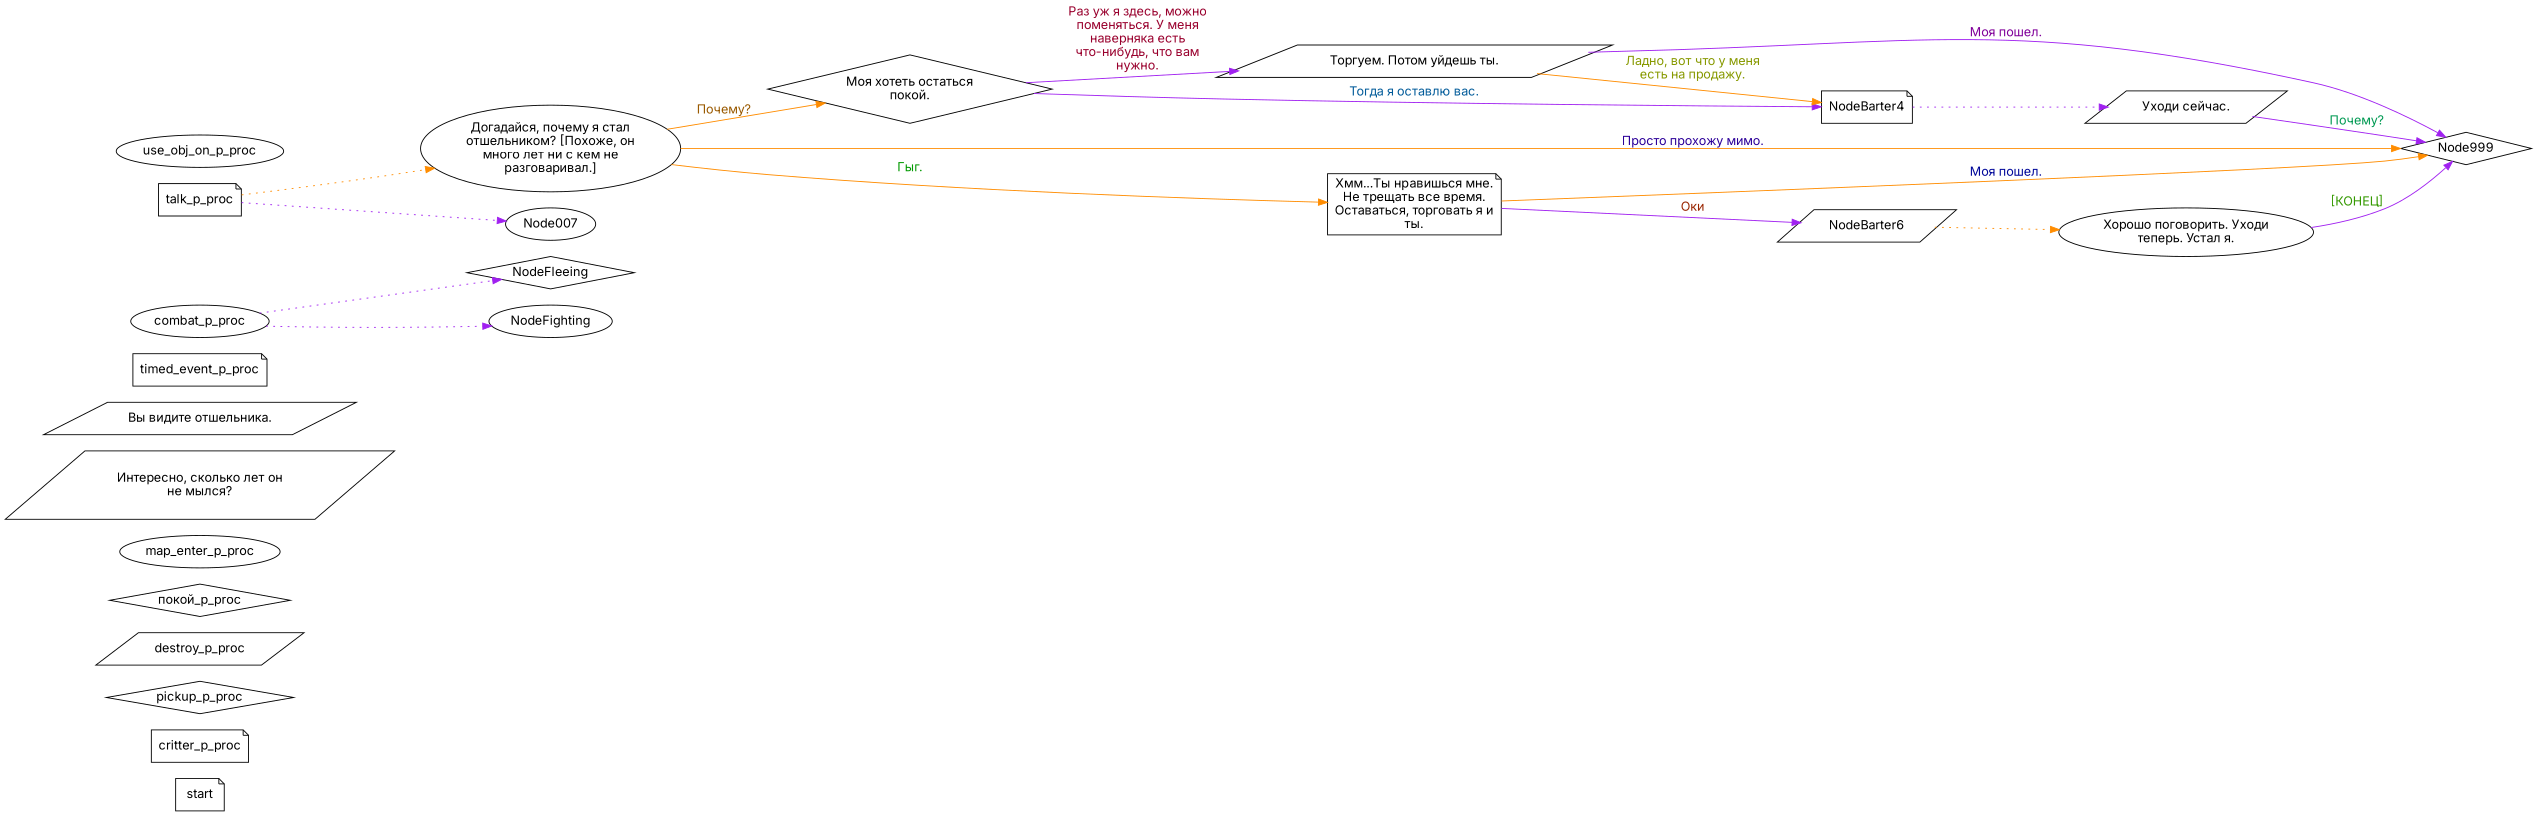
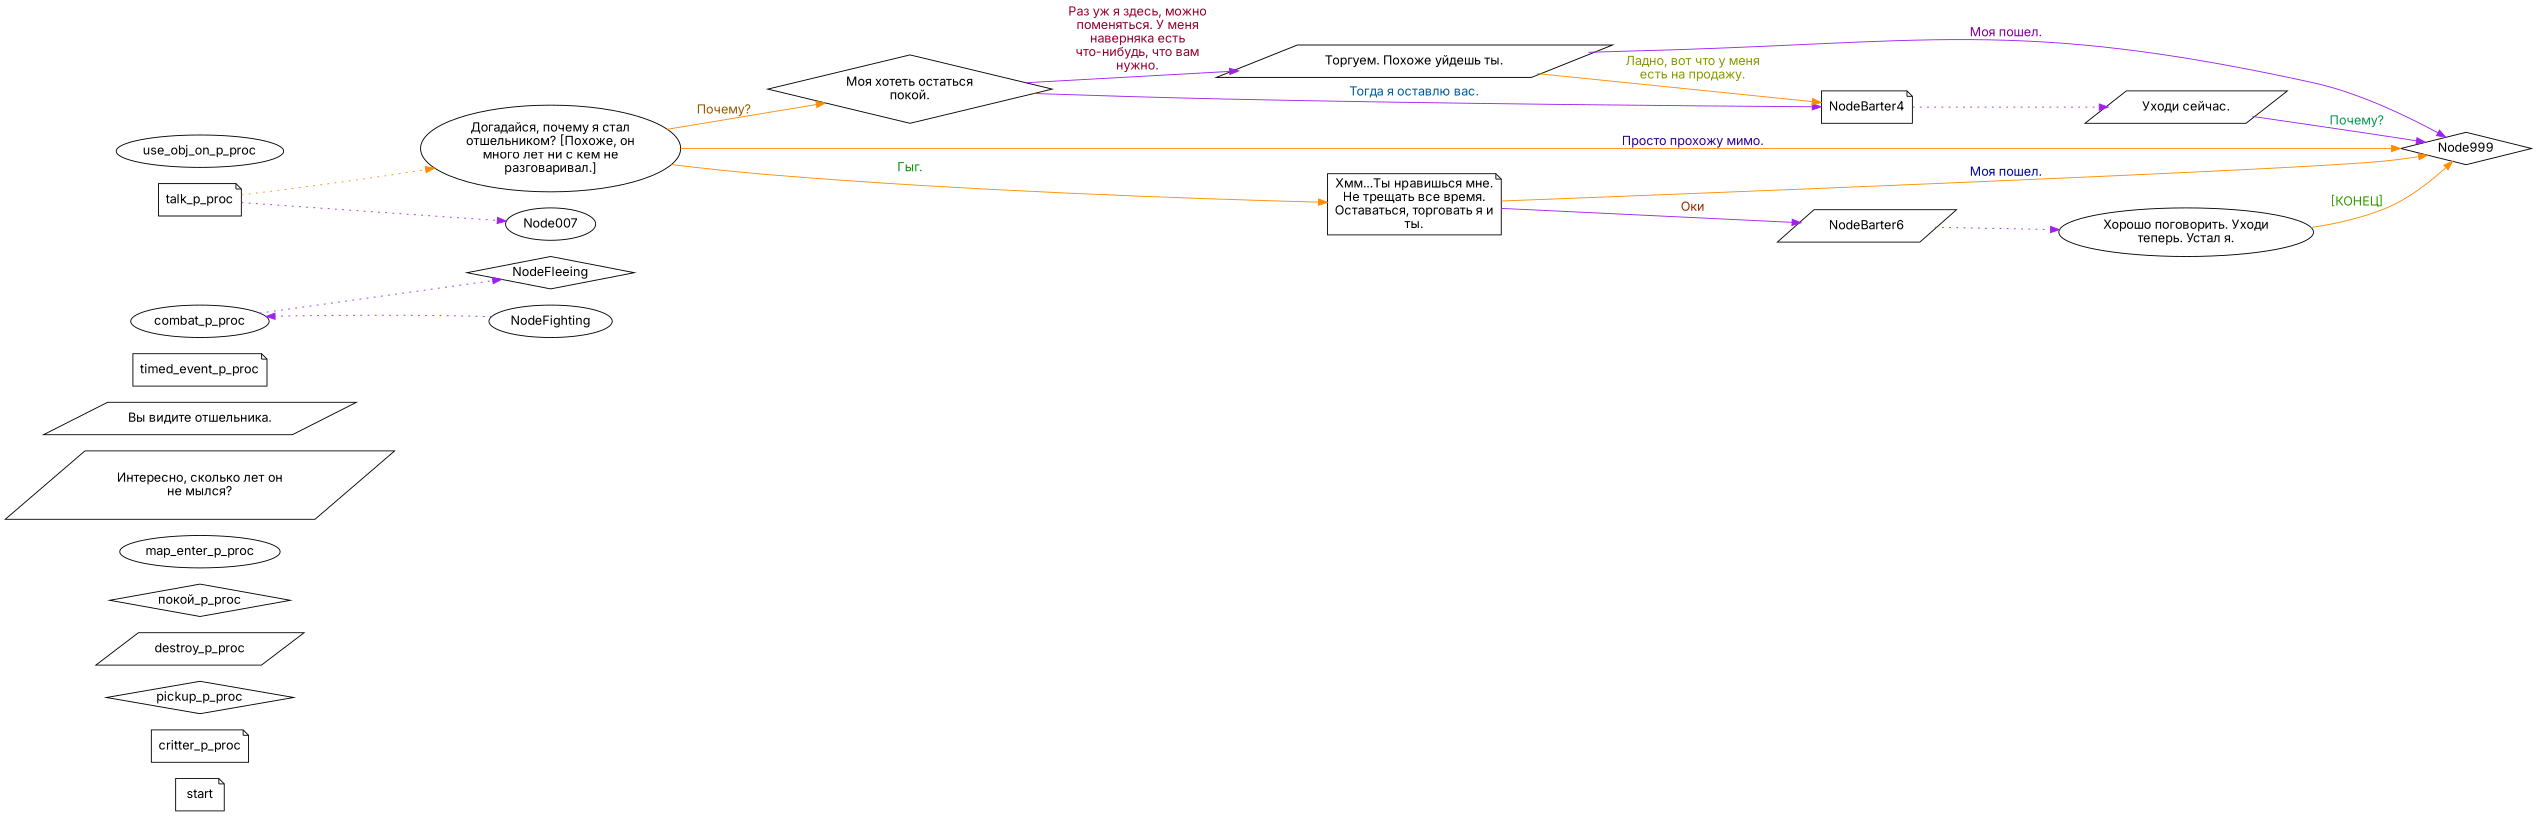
(1414, 61) -> (1414, 61)
(2384, 209) -> (2384, 209)
(1993, 228) -> (1993, 228)
(374, 327) -> (384, 315)
